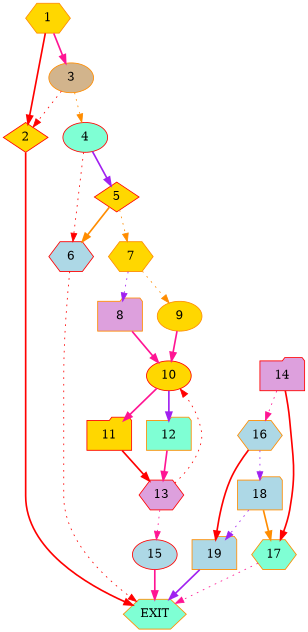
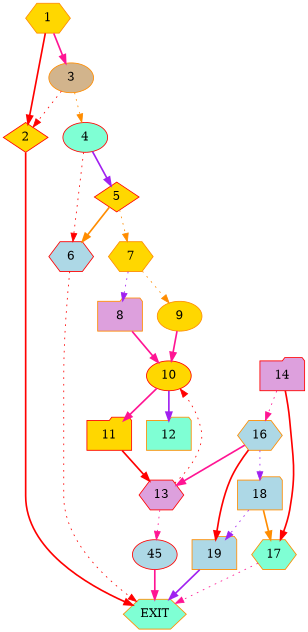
(166, 461) -> (214, 463)
(155, 555) -> (155, 555)
